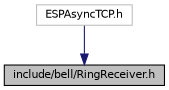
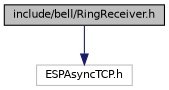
(84, 40) -> (84, 40)
